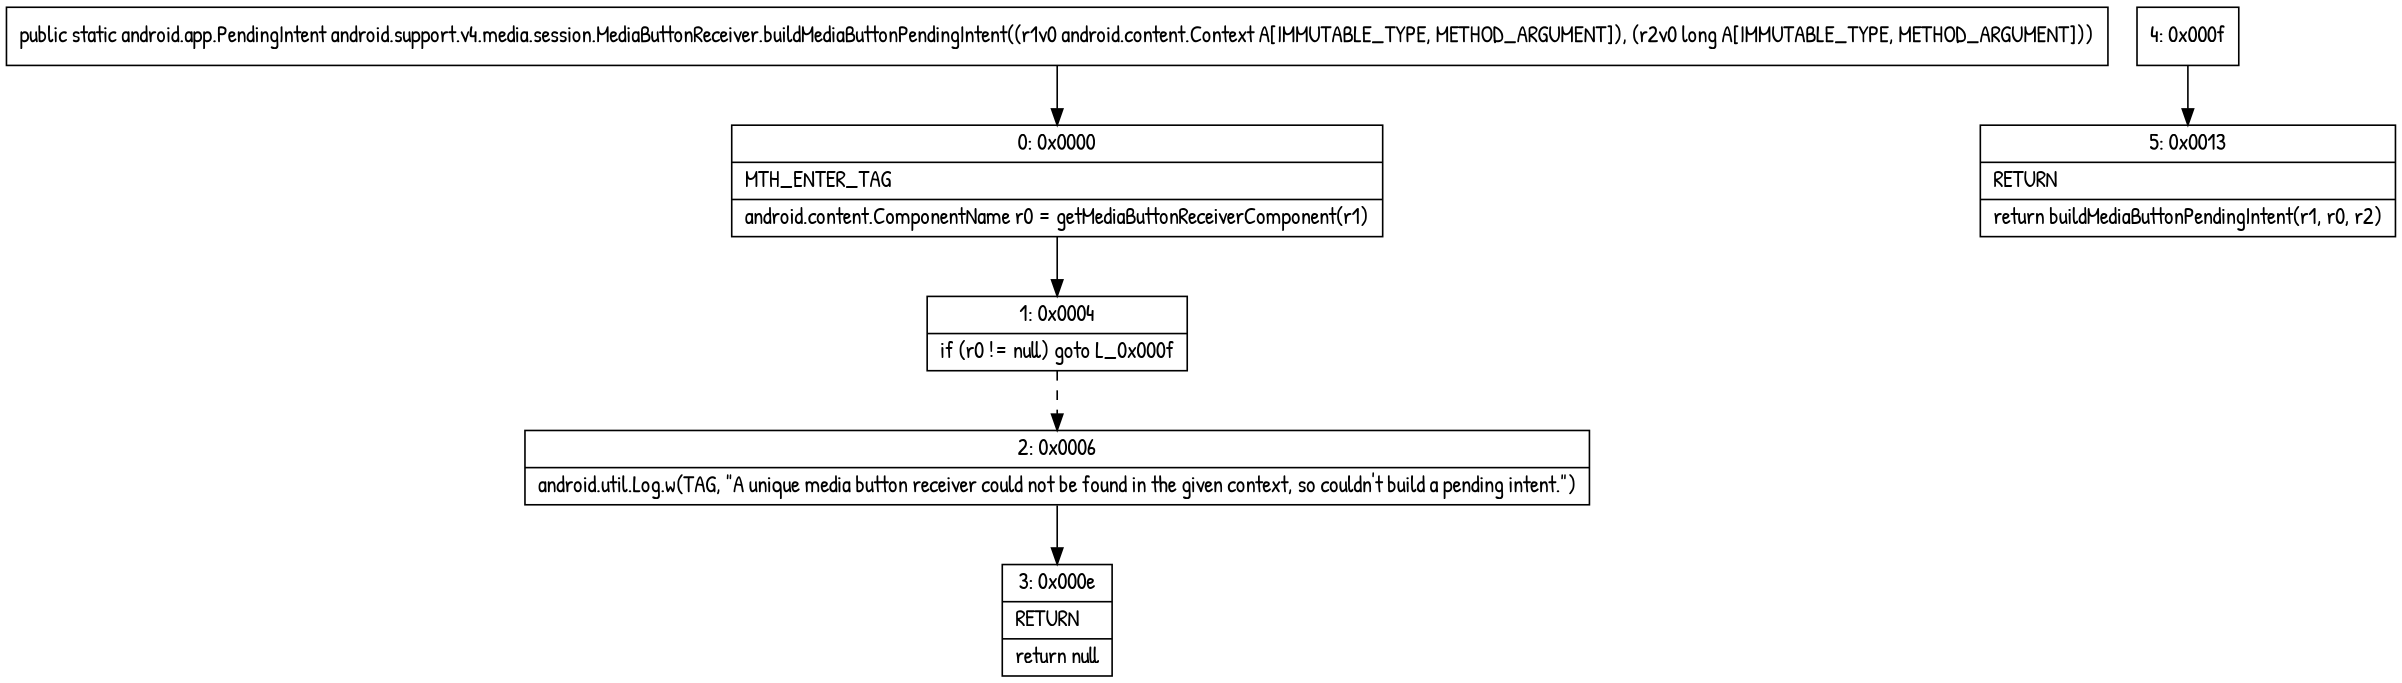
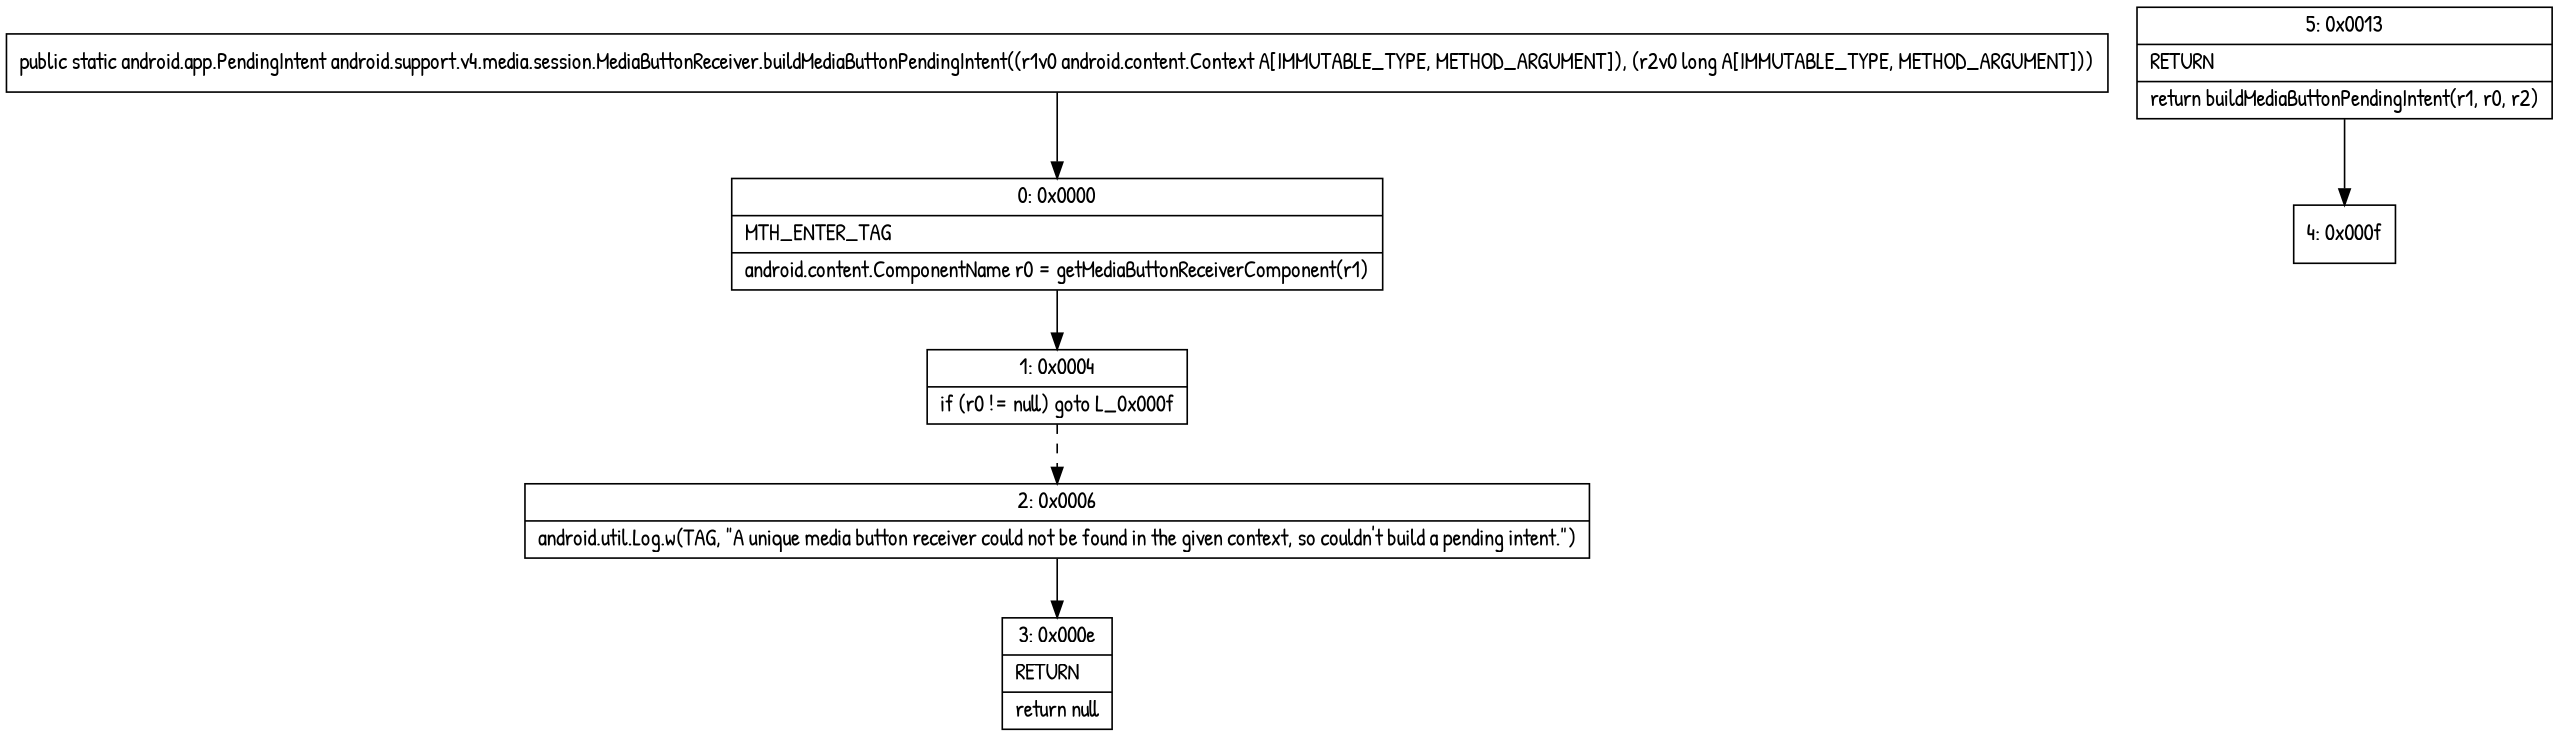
(2188, 87) -> (2345, 154)
